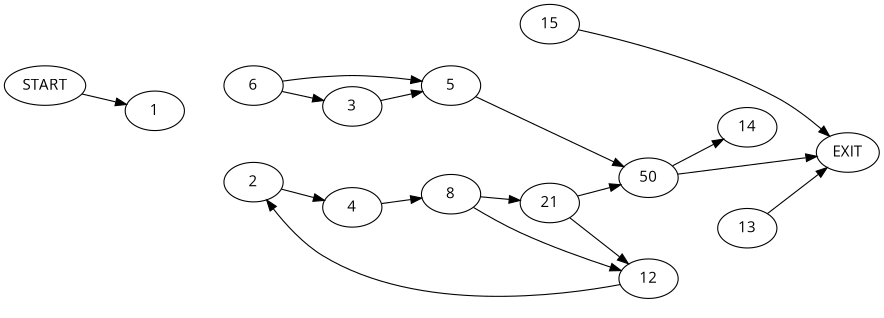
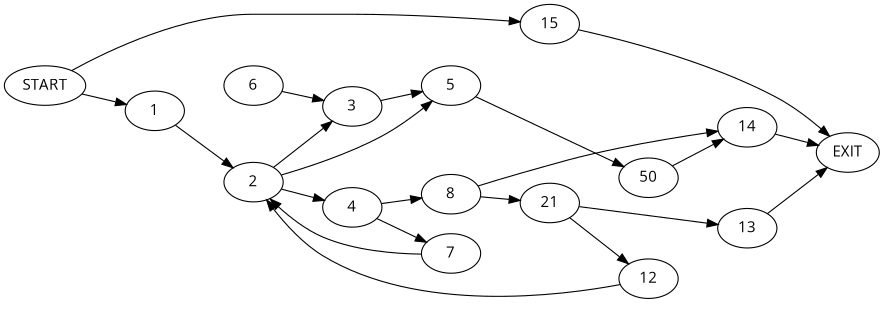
none -> (285, 14)
(347, 76) -> (356, 149)
none -> (200, 143)
none -> (299, 148)
(742, 166) -> (791, 138)
(594, 192) -> (643, 215)
(540, 241) -> (580, 157)
none -> (451, 253)
